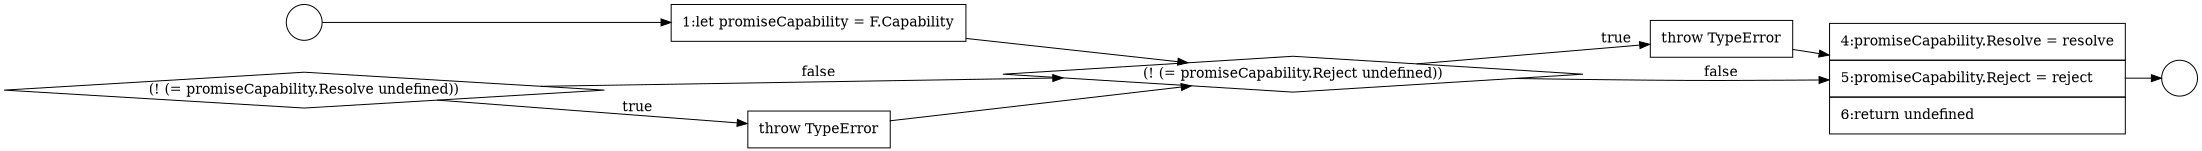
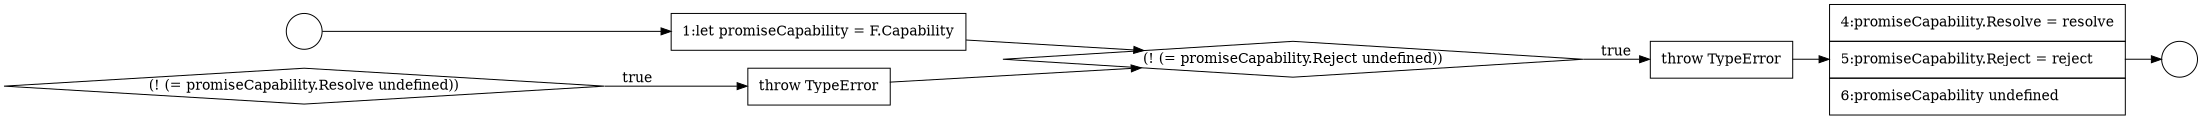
(1666, 80) -> none
(797, 82) -> none
(1908, 115) -> (1950, 96)
